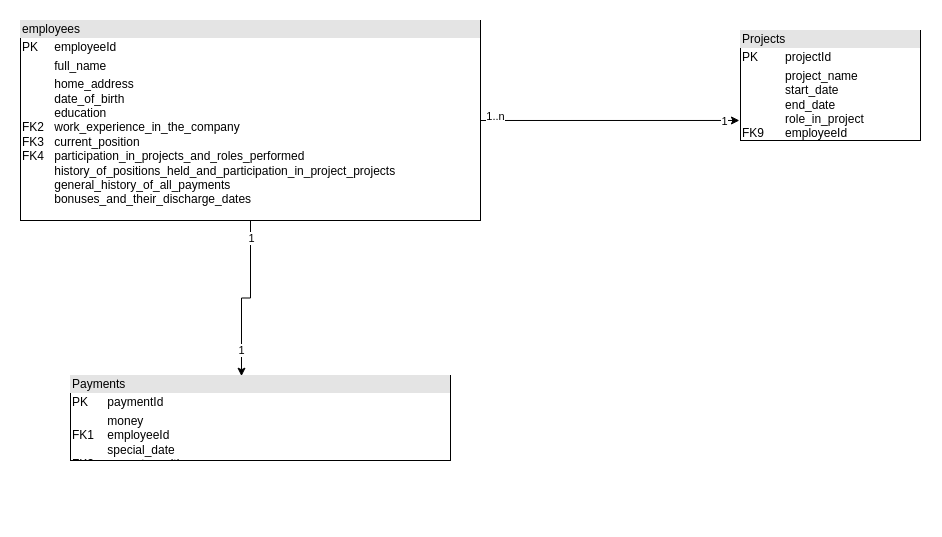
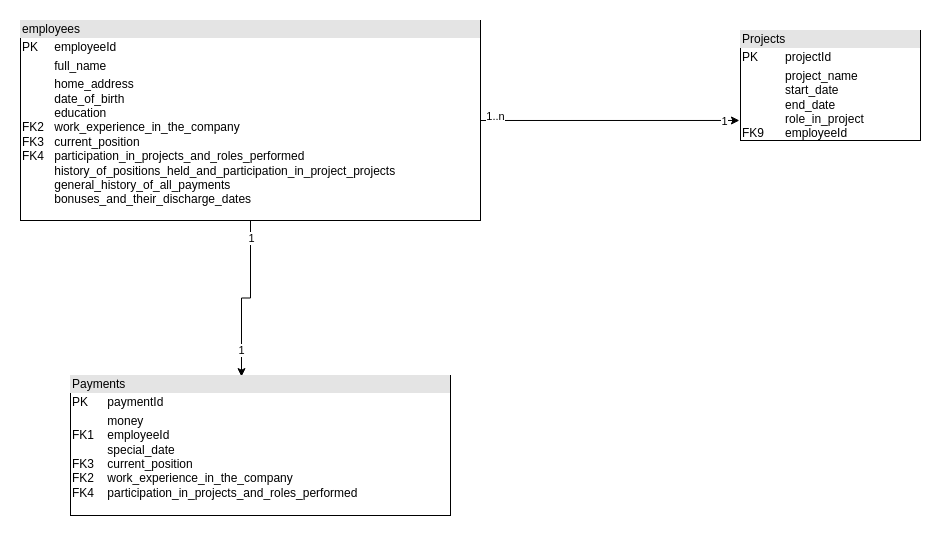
(261, 418) -> (261, 446)
